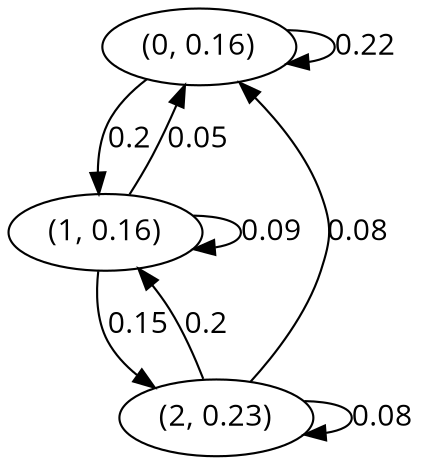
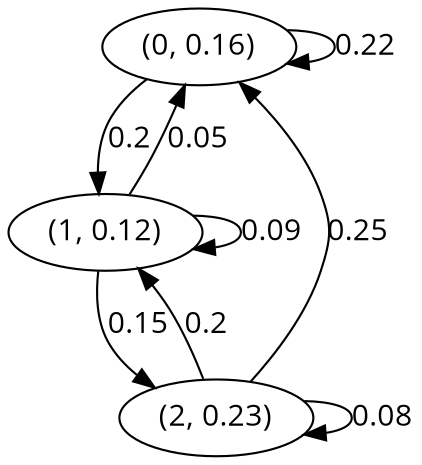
(106, 232) -> (106, 232)
(358, 232) -> (358, 232)
